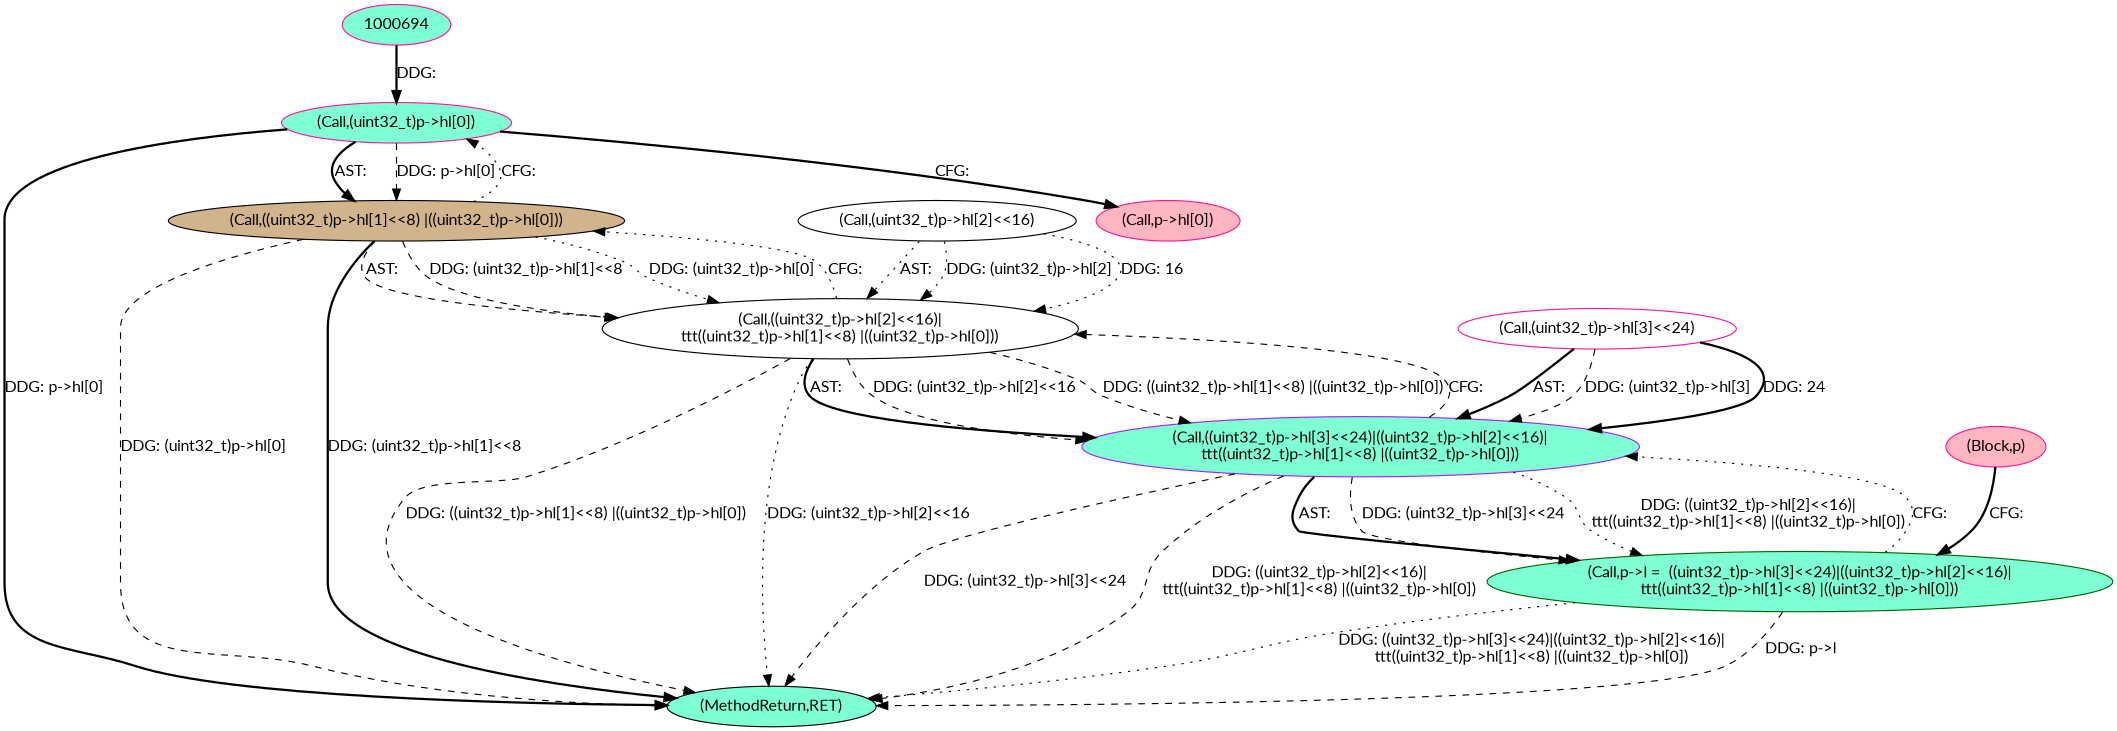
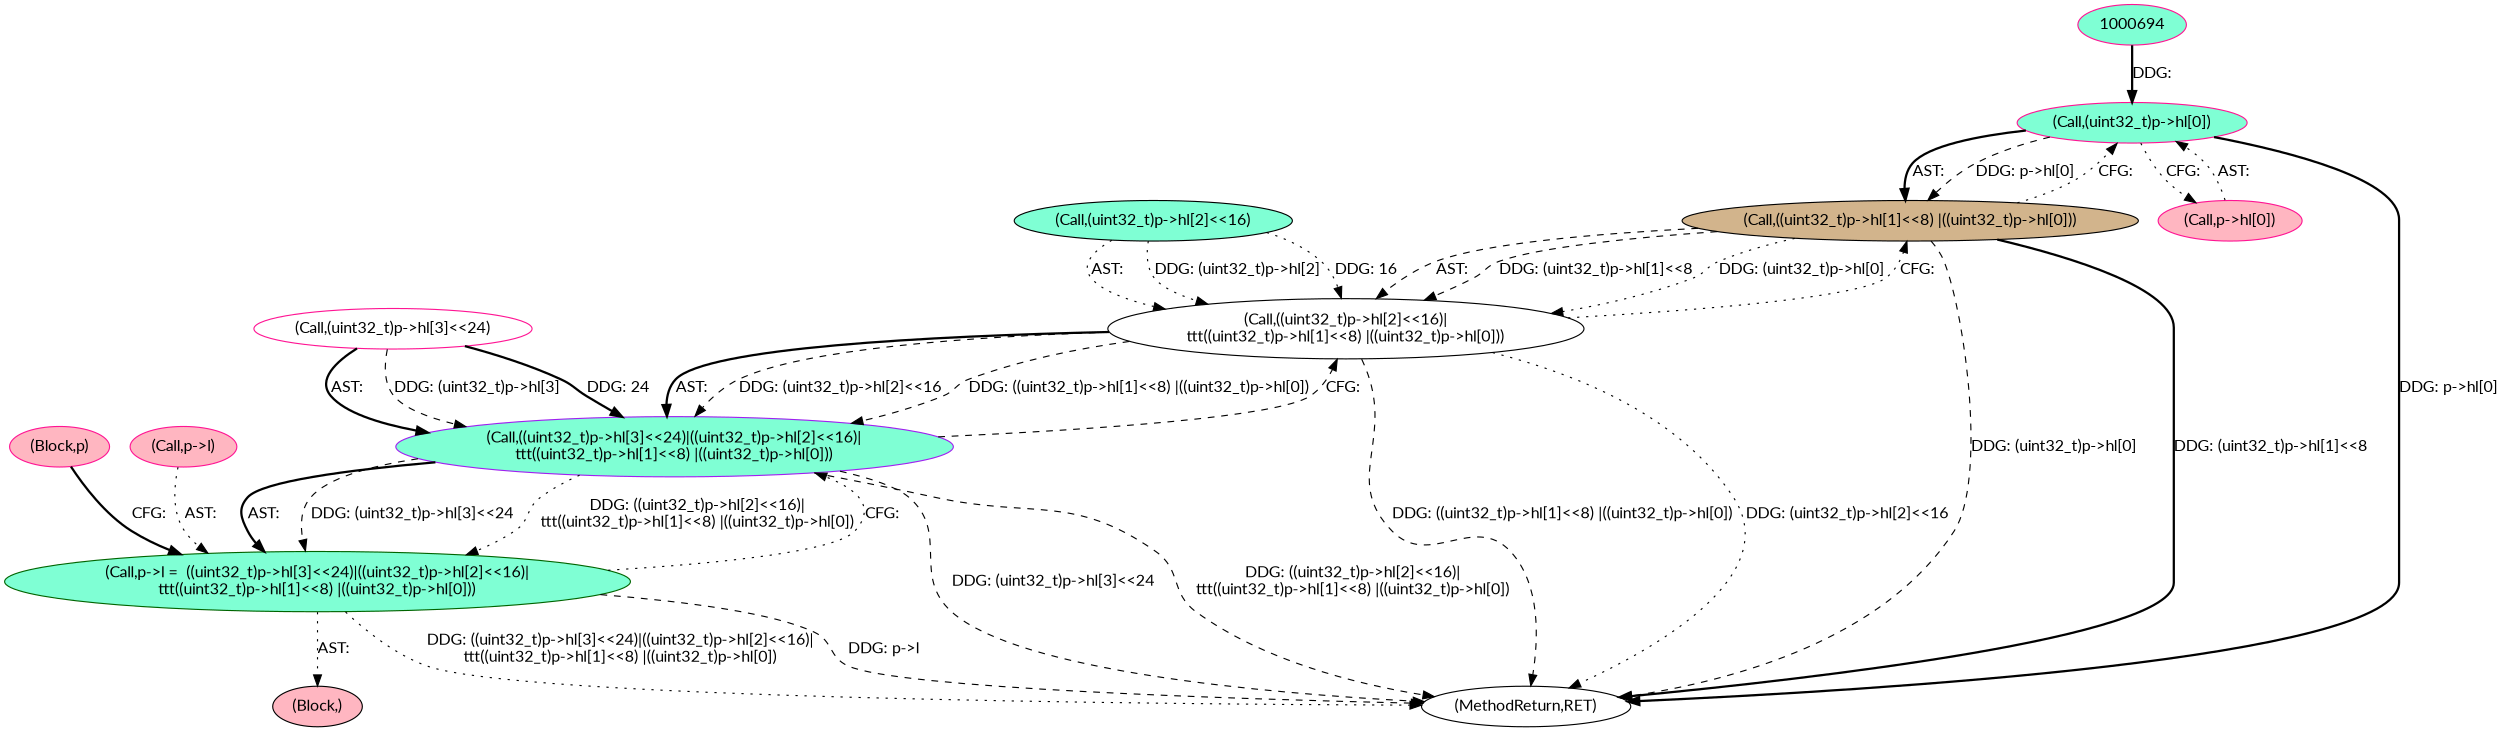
(804, 161) -> (2160, 173)
none -> (2211, 170)
(937, 221) -> (1153, 221)
none -> (183, 447)
none -> (318, 706)
(772, 706) -> (1526, 706)
